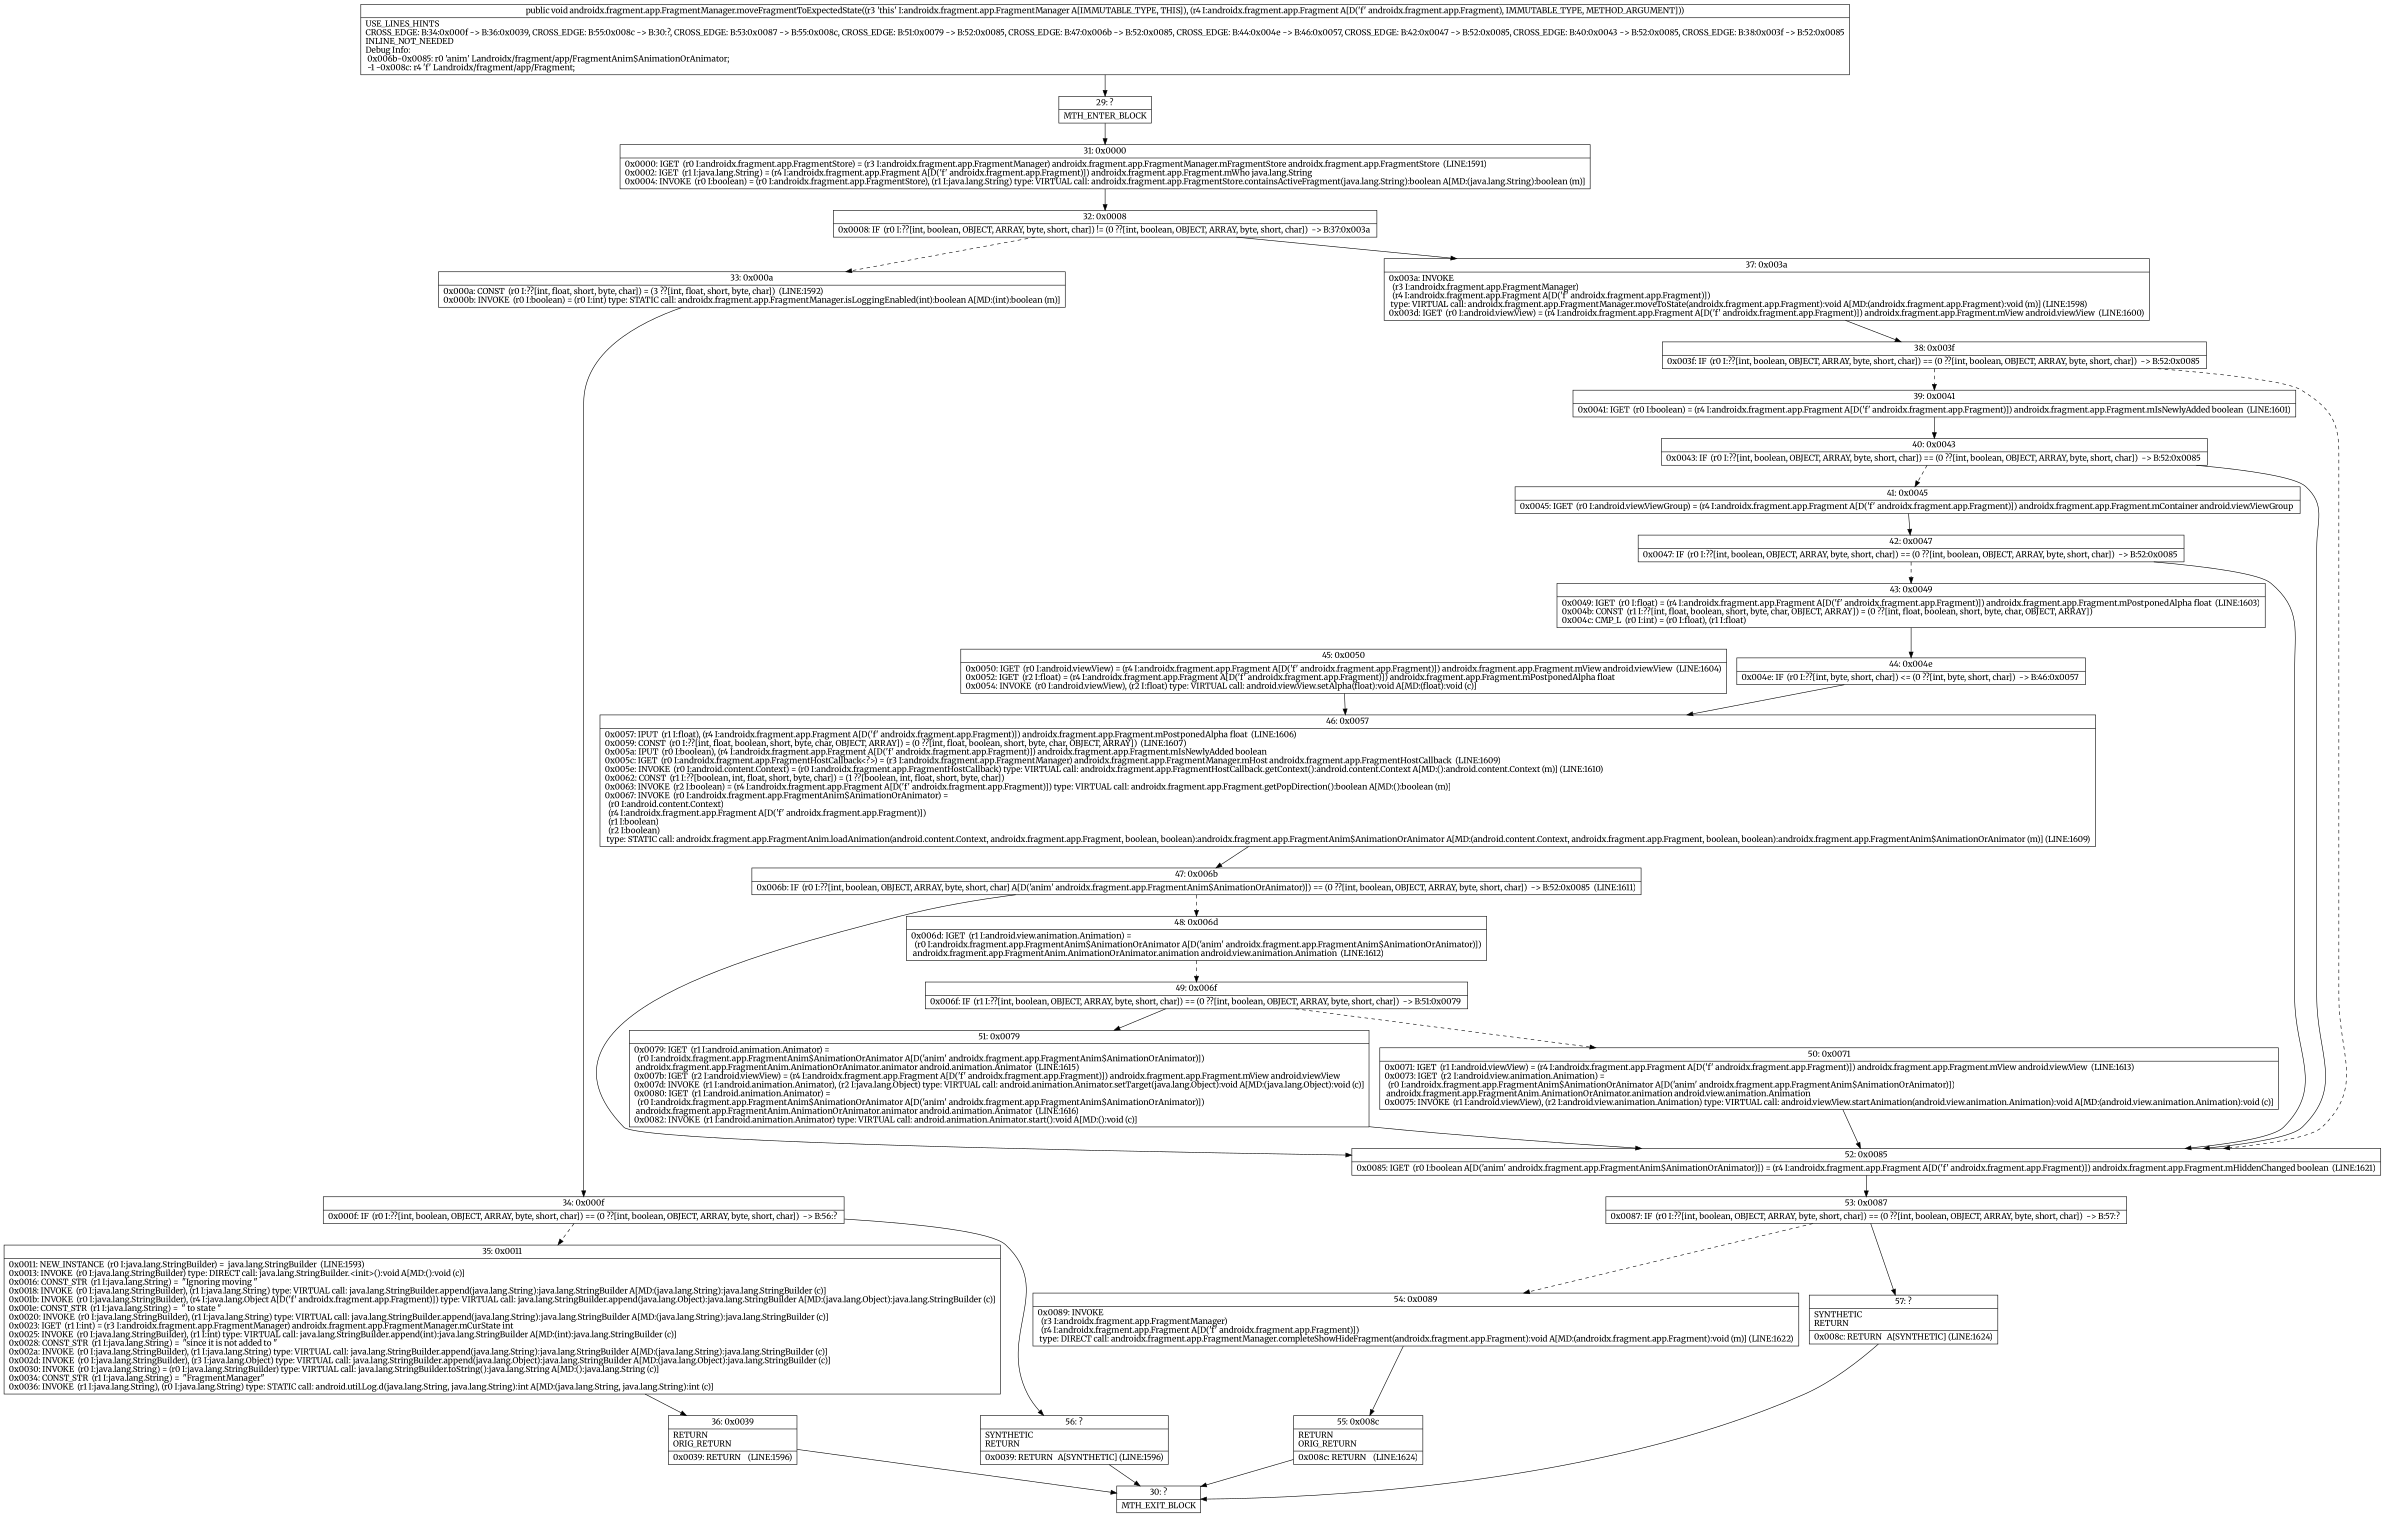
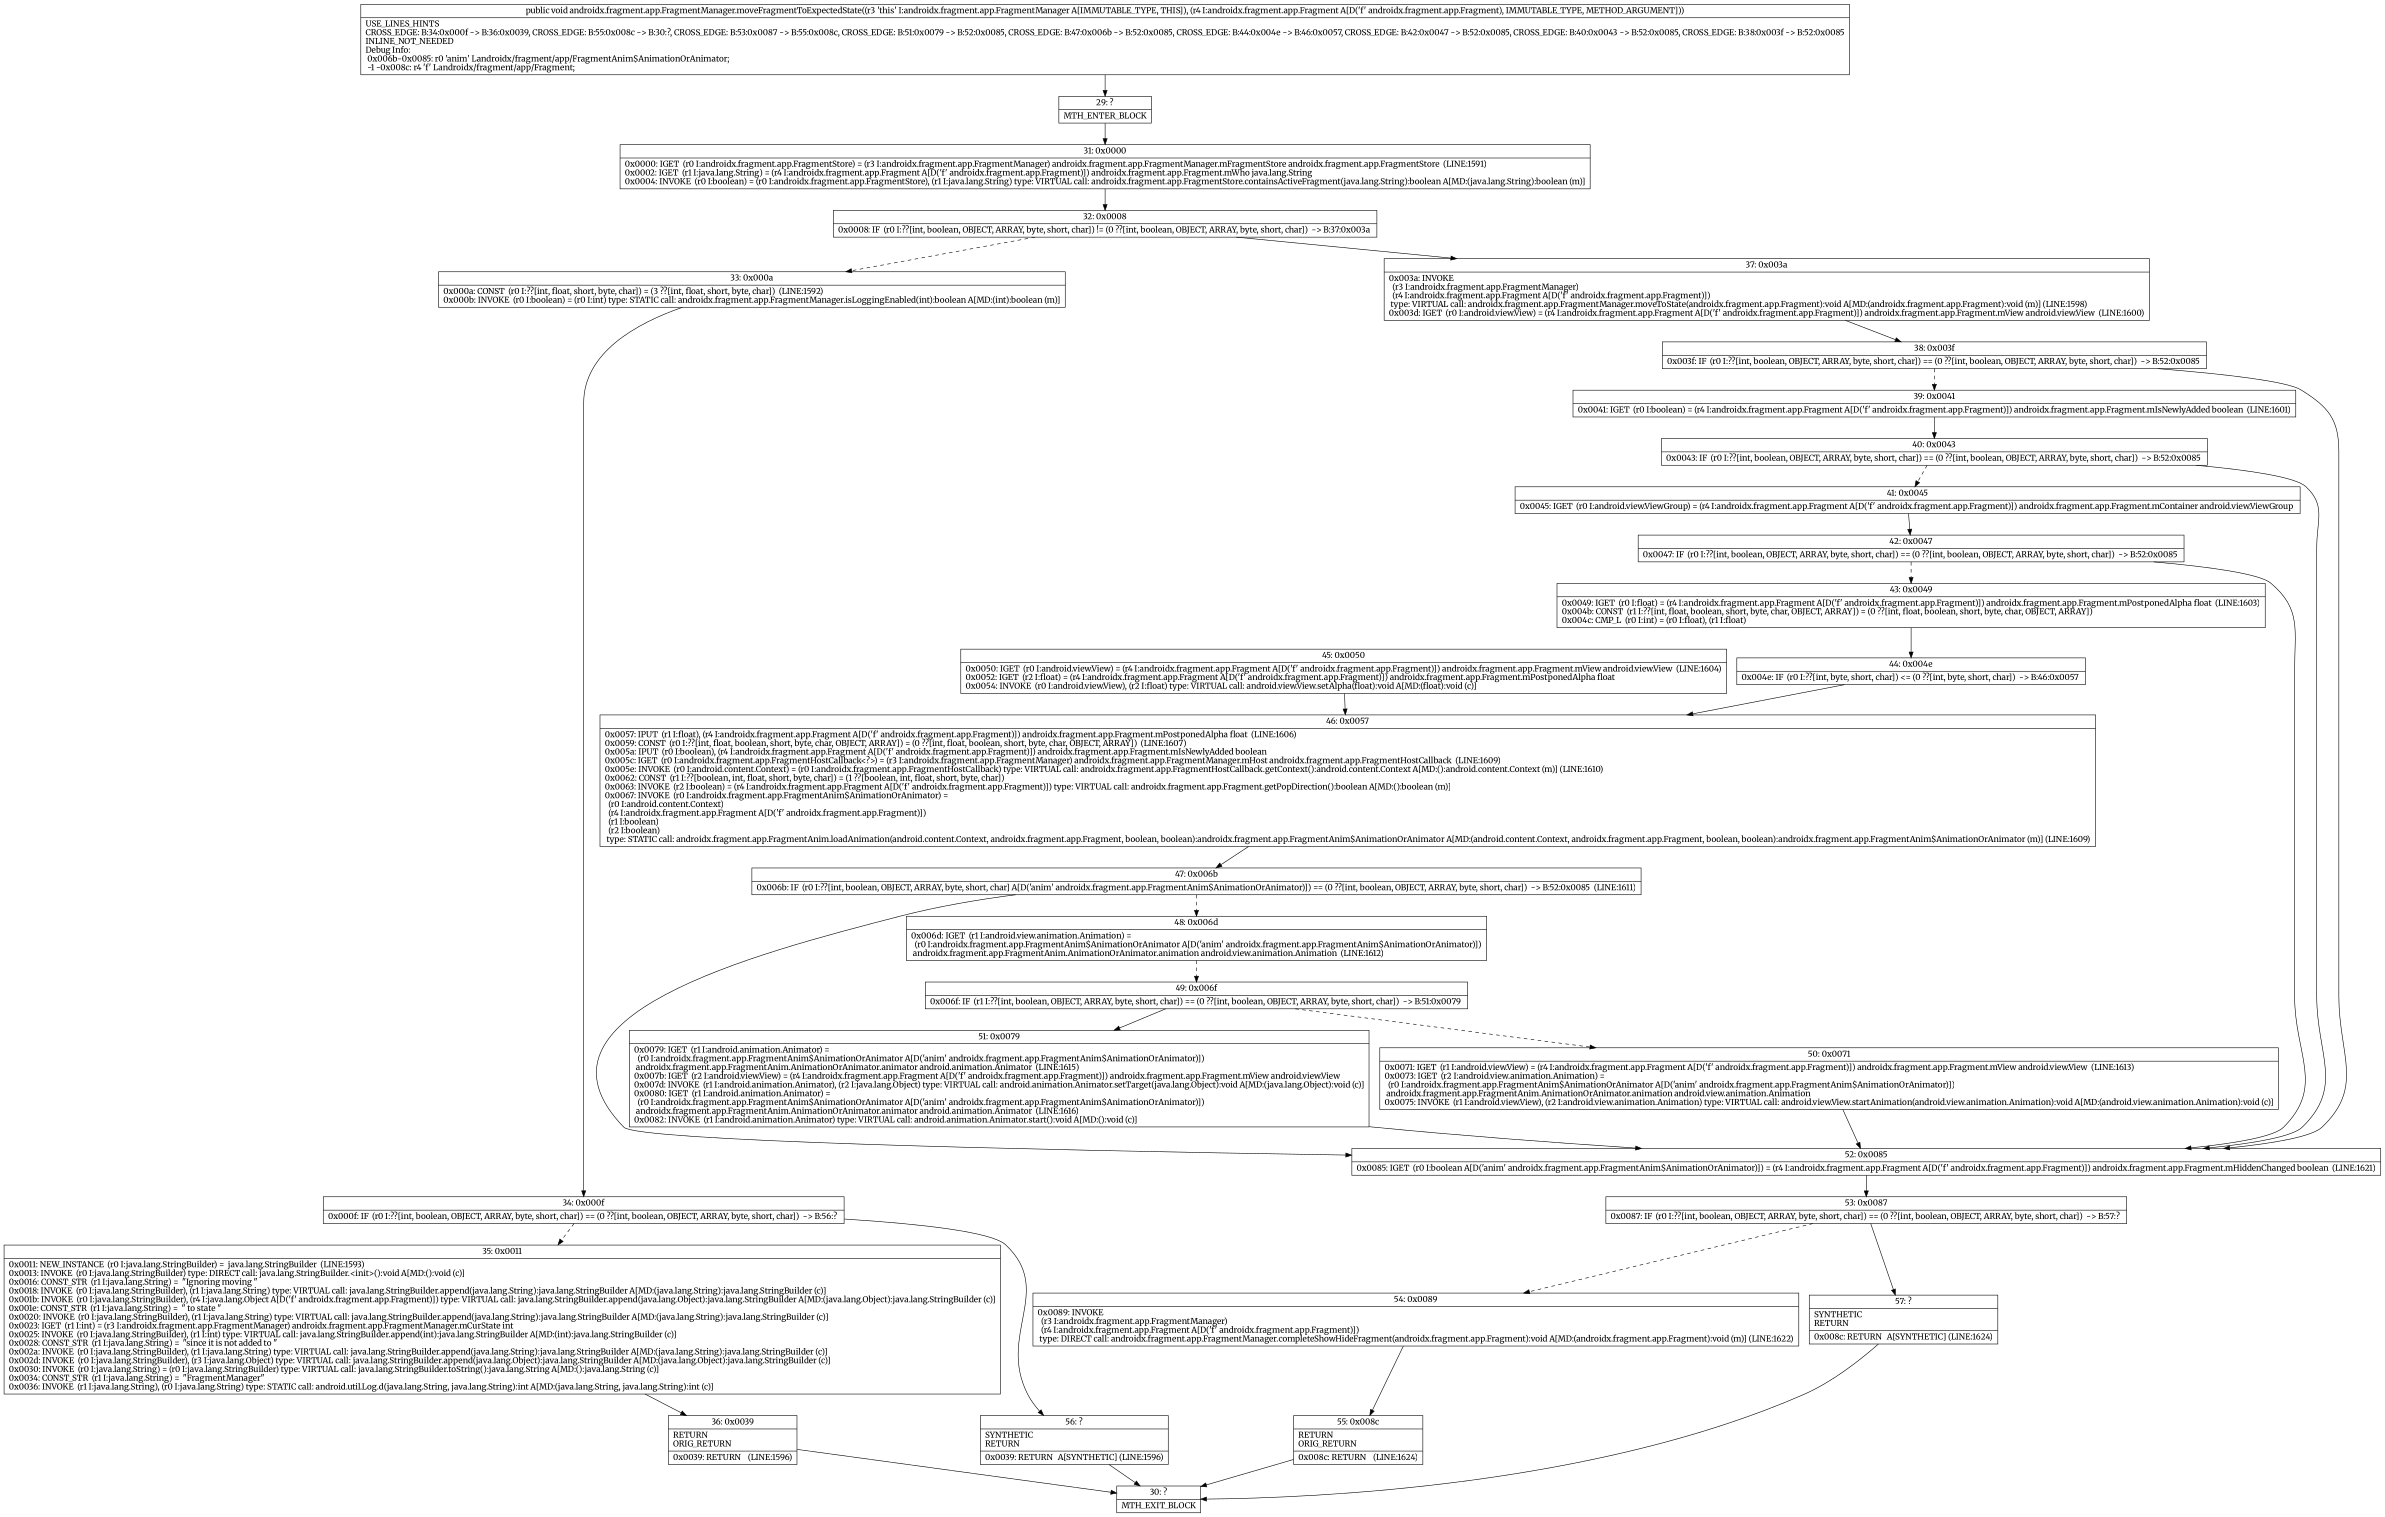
(2339, 730) -> (2339, 730)
